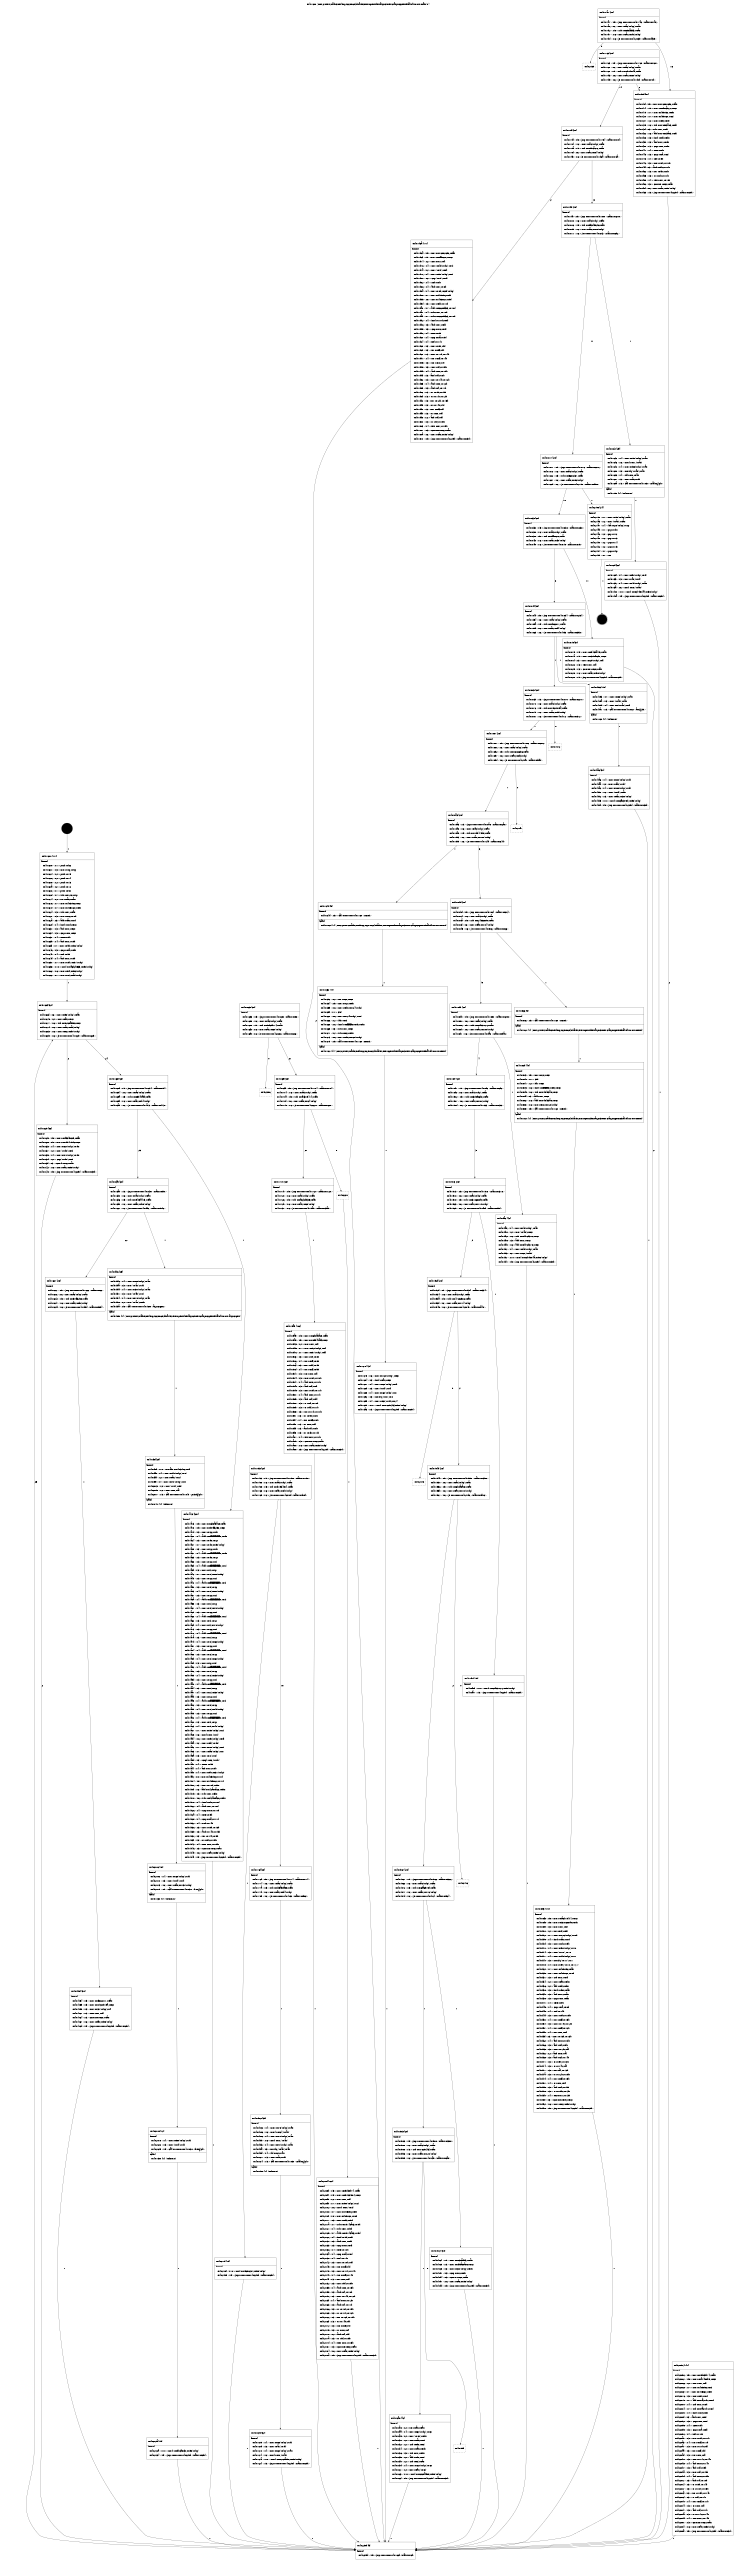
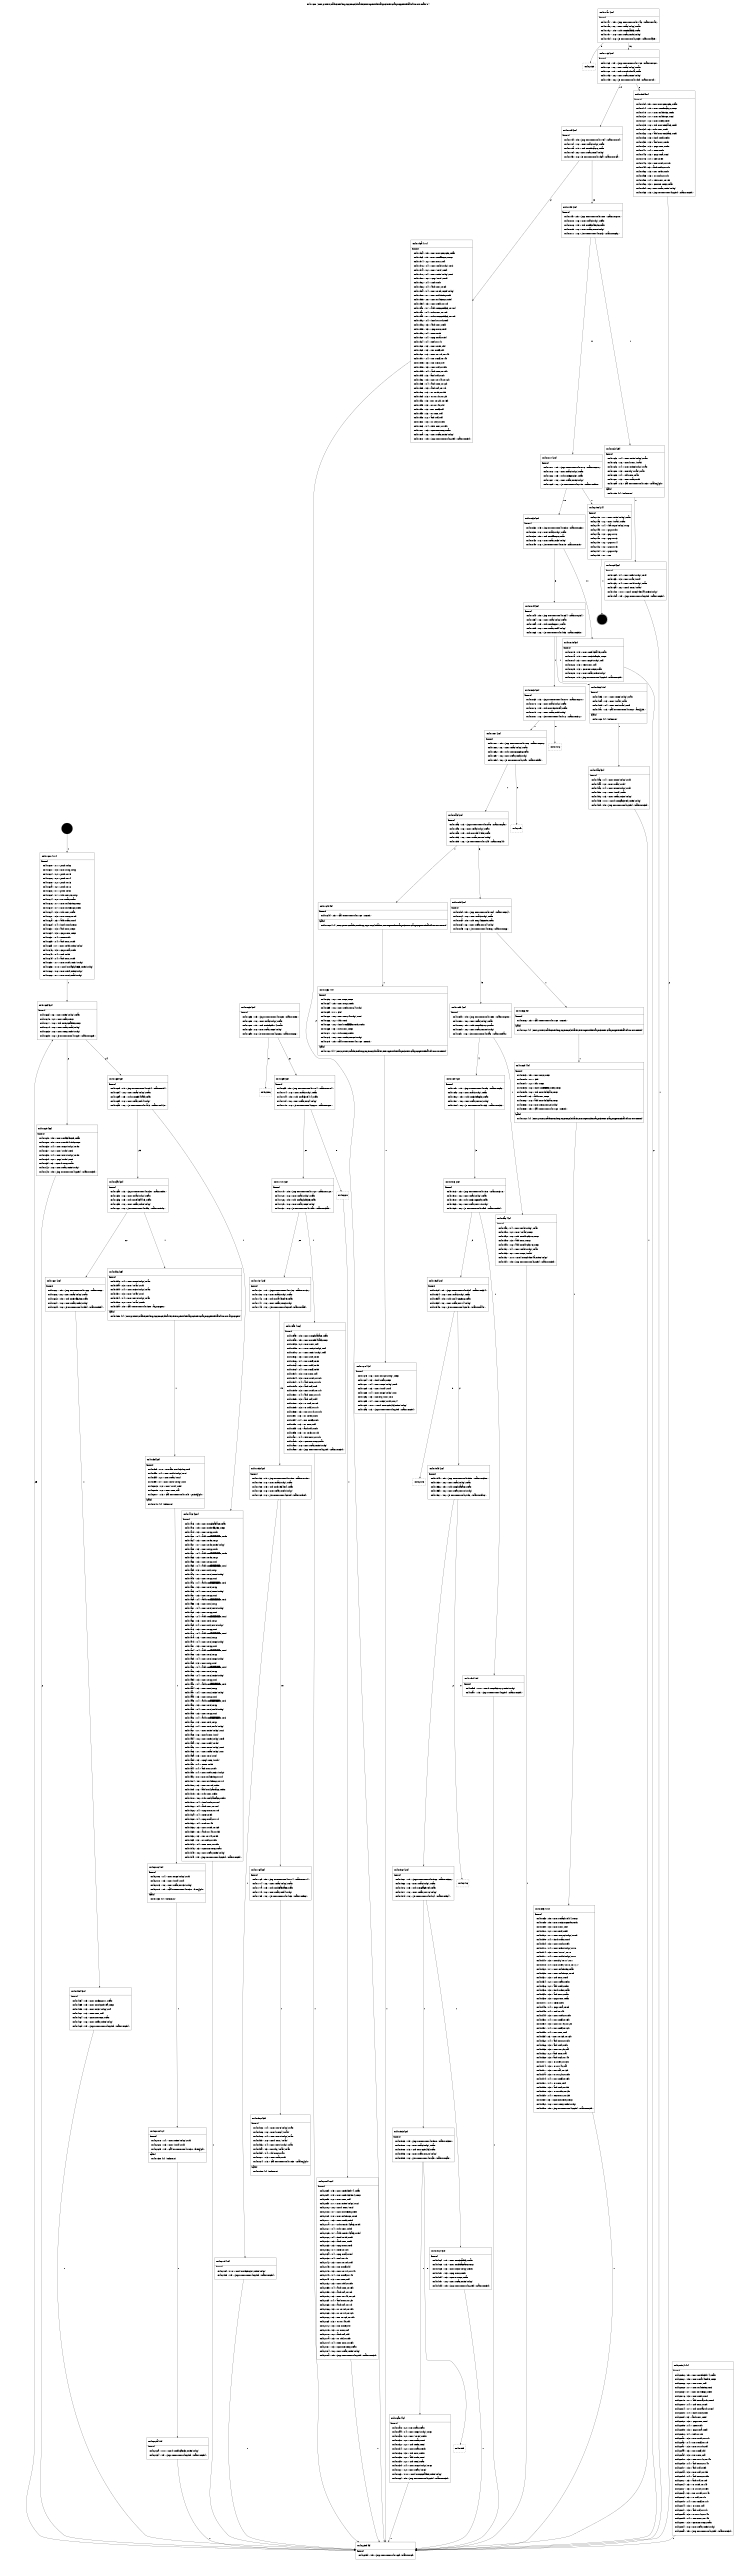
(666, 65) -> (629, 46)
none -> (280, 1294)
(280, 2449) -> none
